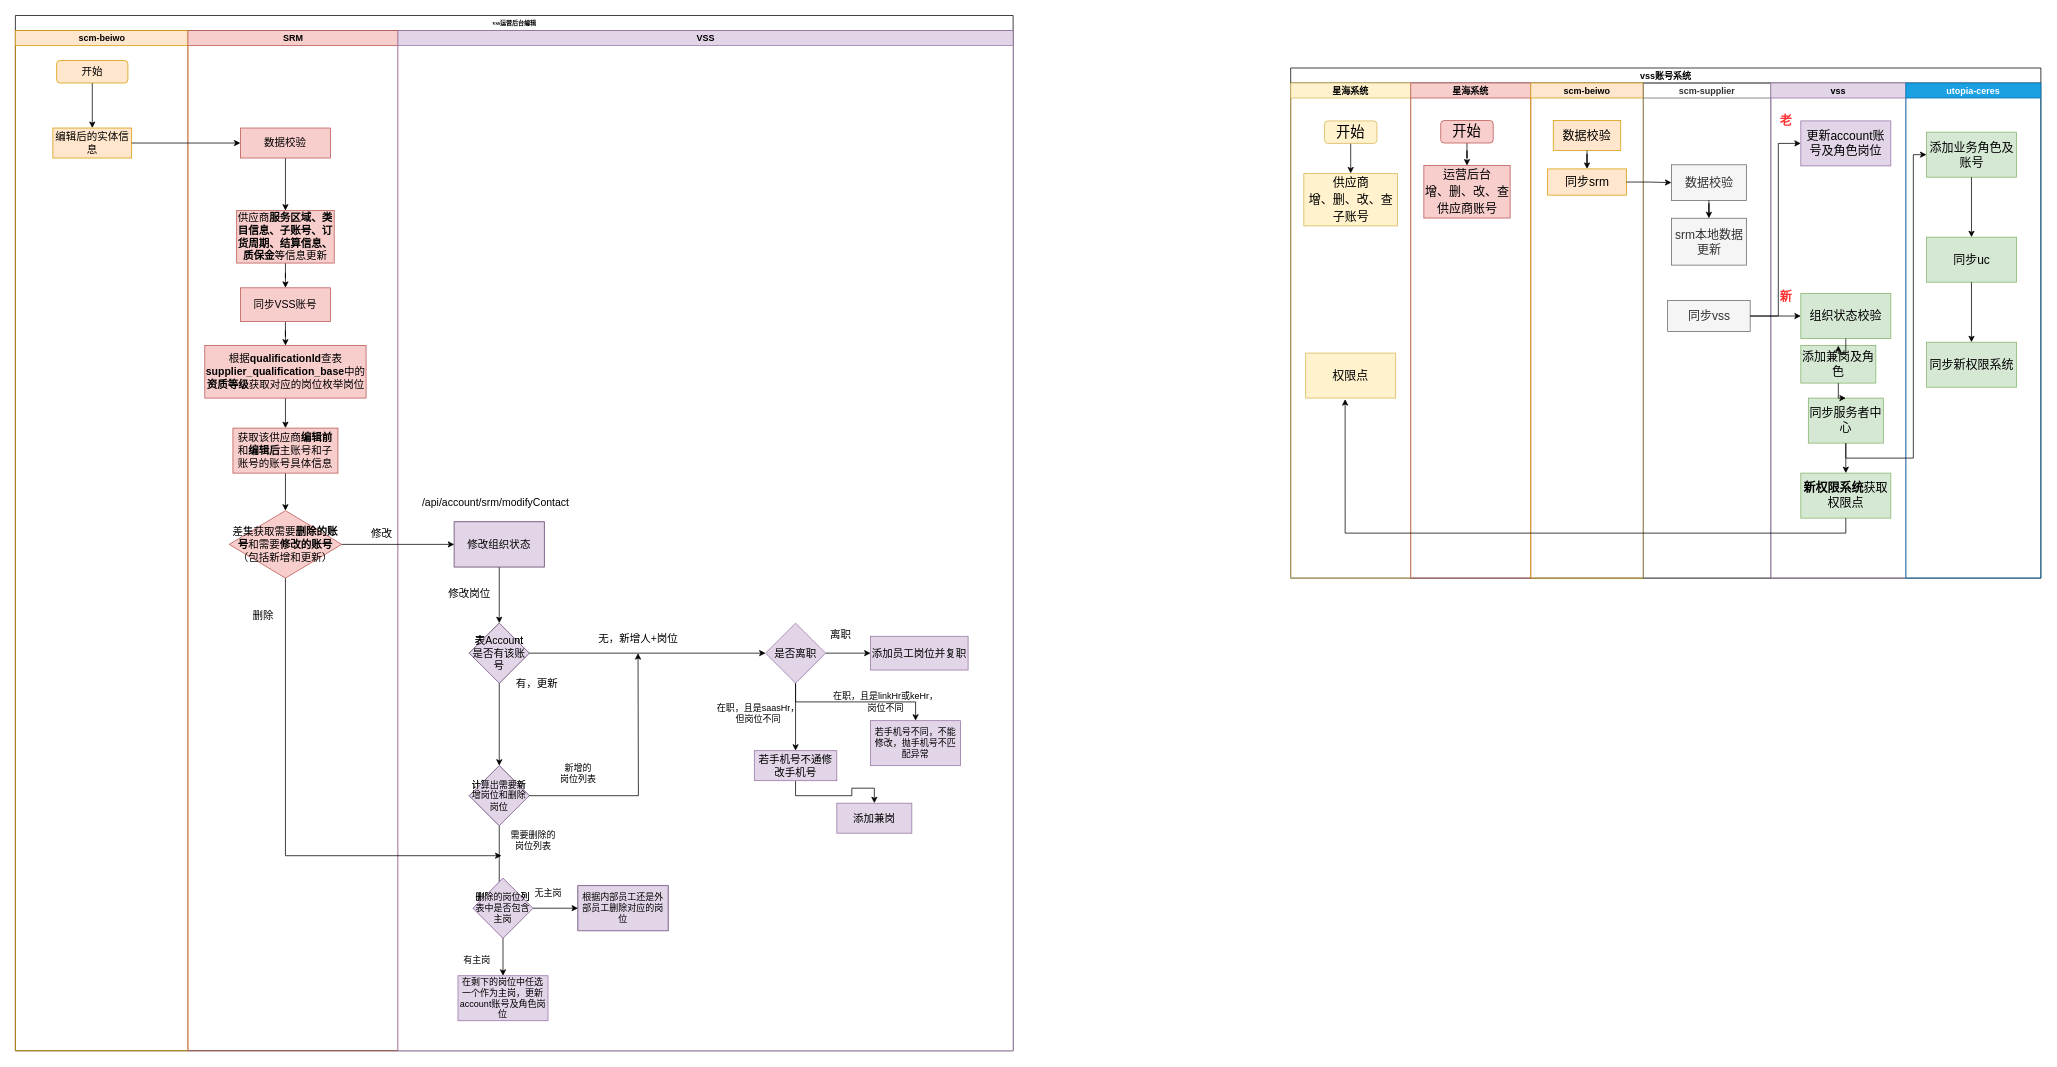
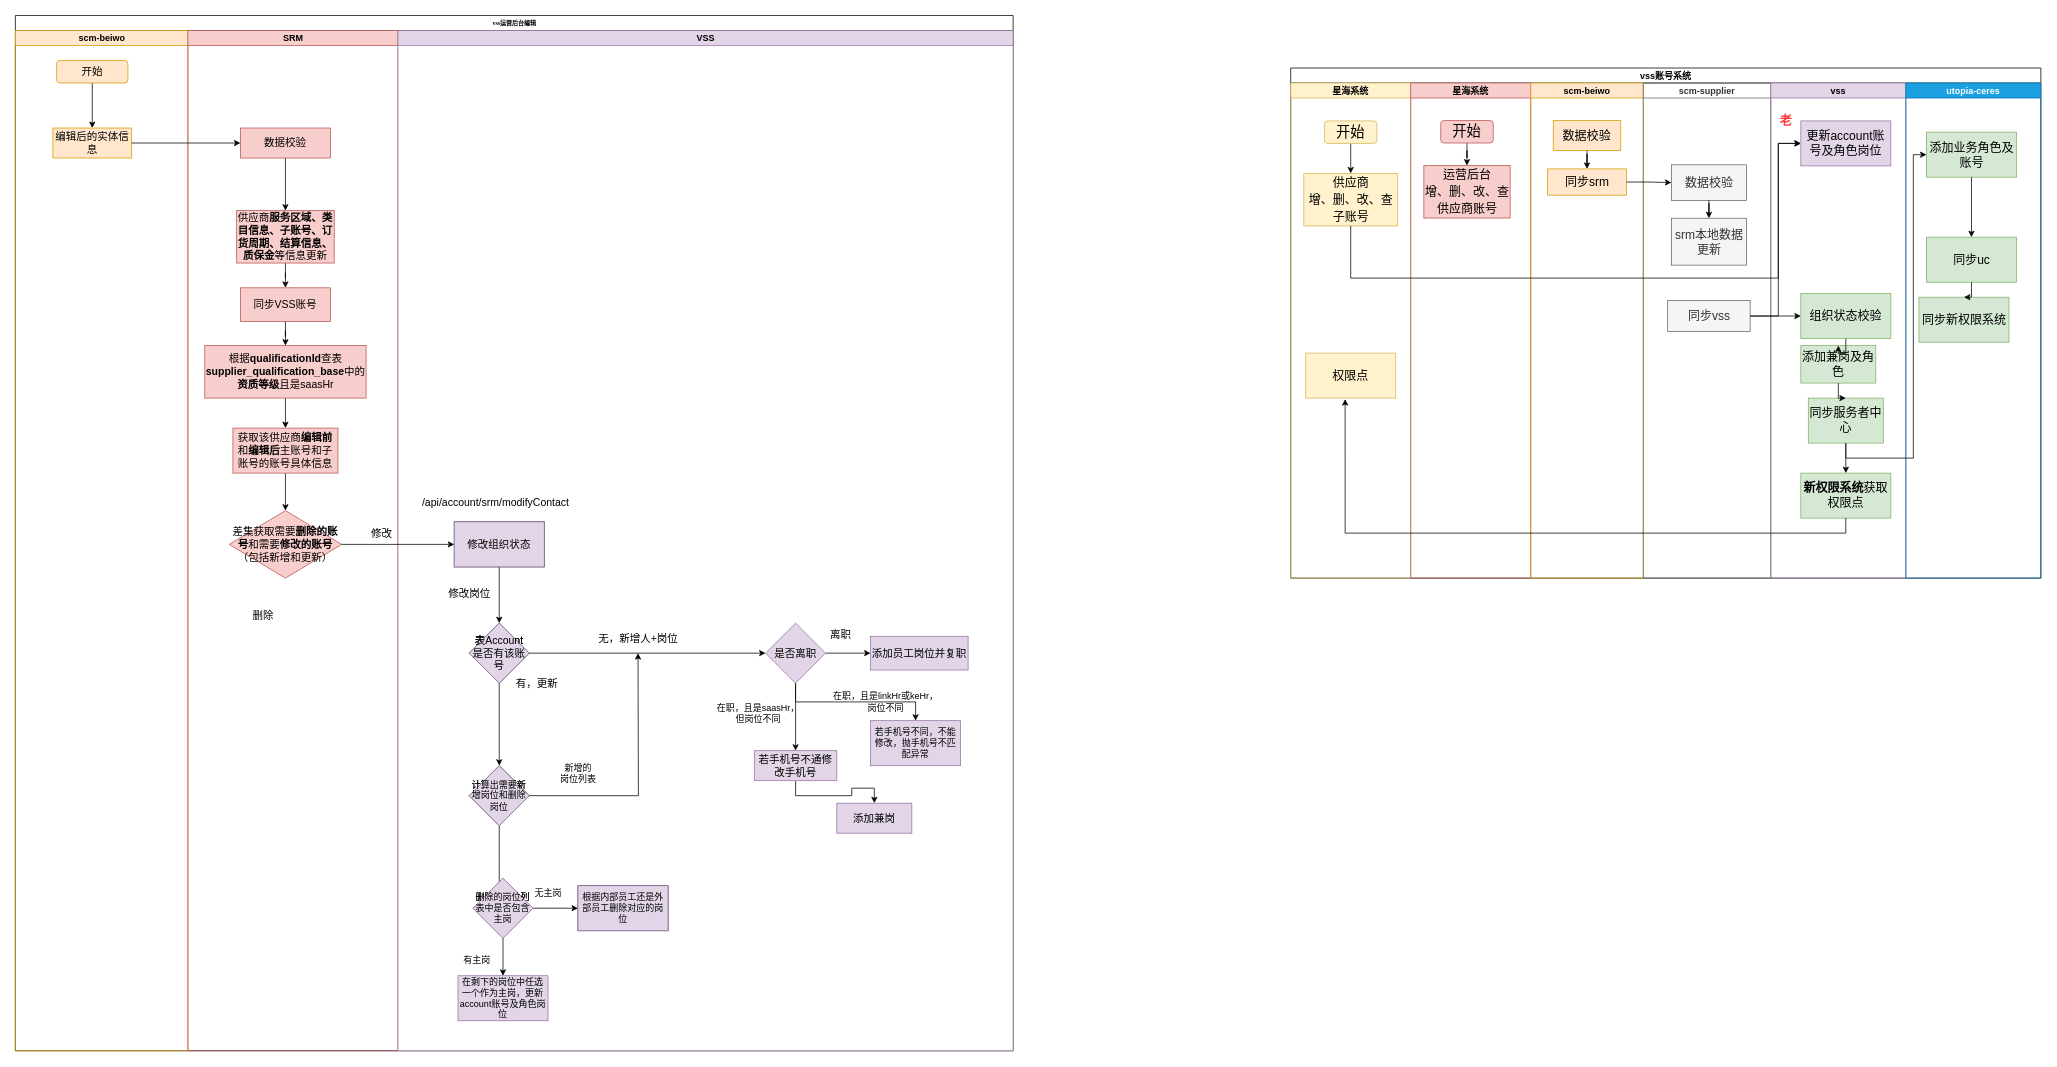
none -> (1537, 278)
(1785, 297) -> none
(1971, 365) -> (1964, 320)
(286, 372) -> (286, 372)
(285, 822) -> none
(533, 840) -> none
